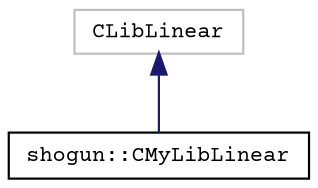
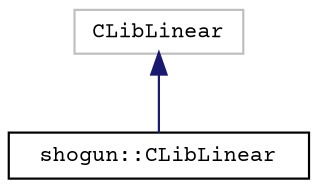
(159, 156) -> (159, 156)
